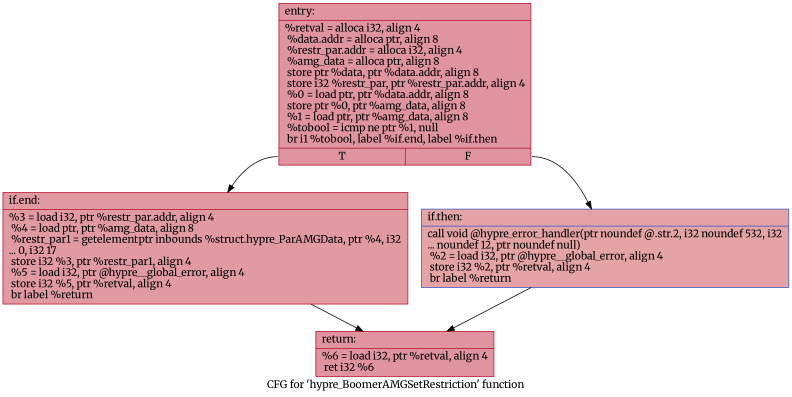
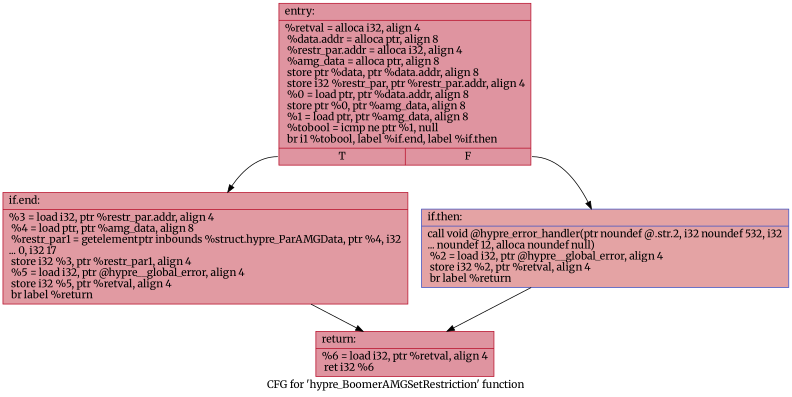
(504, 245) -> (511, 245)
